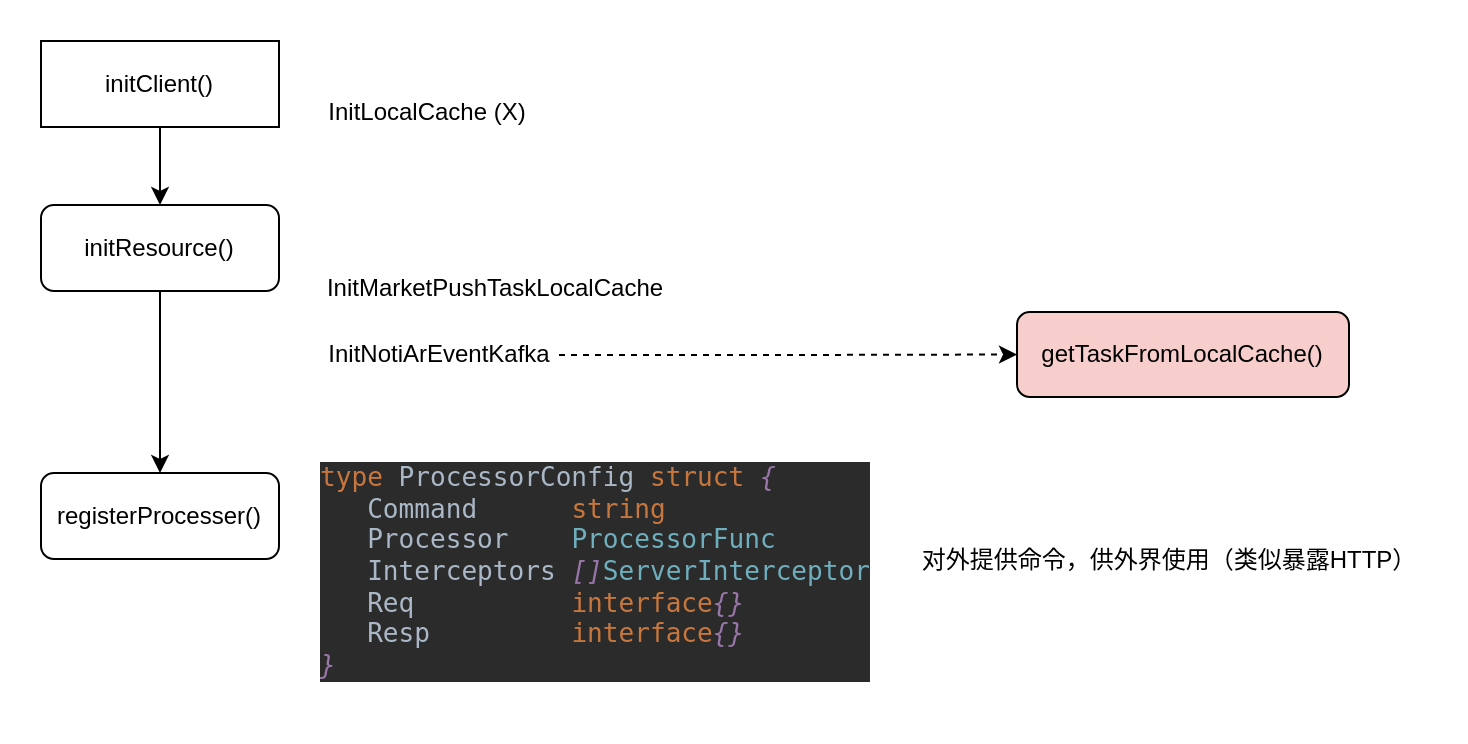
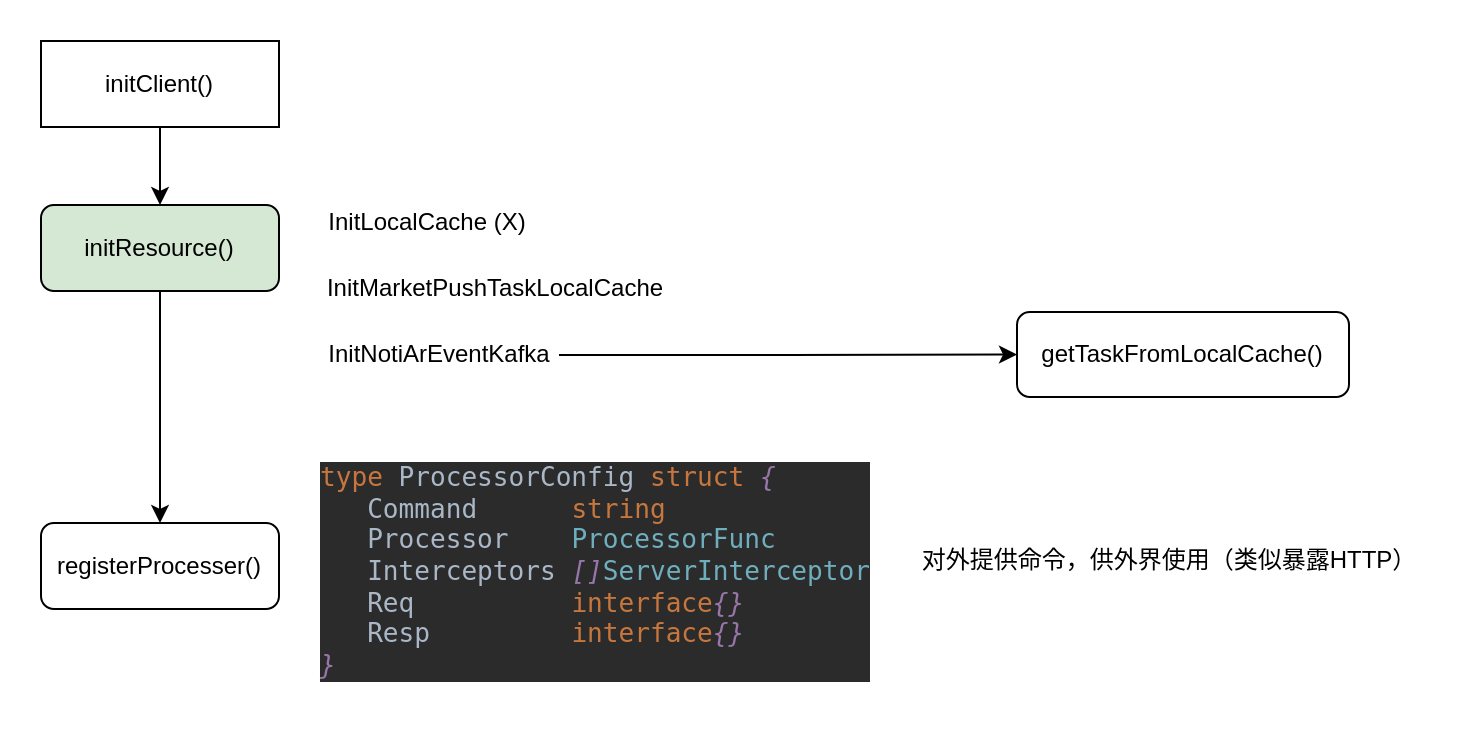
(426, 113) -> (426, 223)
(160, 248) -> (160, 248)
(783, 355) -> (783, 355)
(1183, 355) -> (1183, 355)
(160, 516) -> (160, 566)
